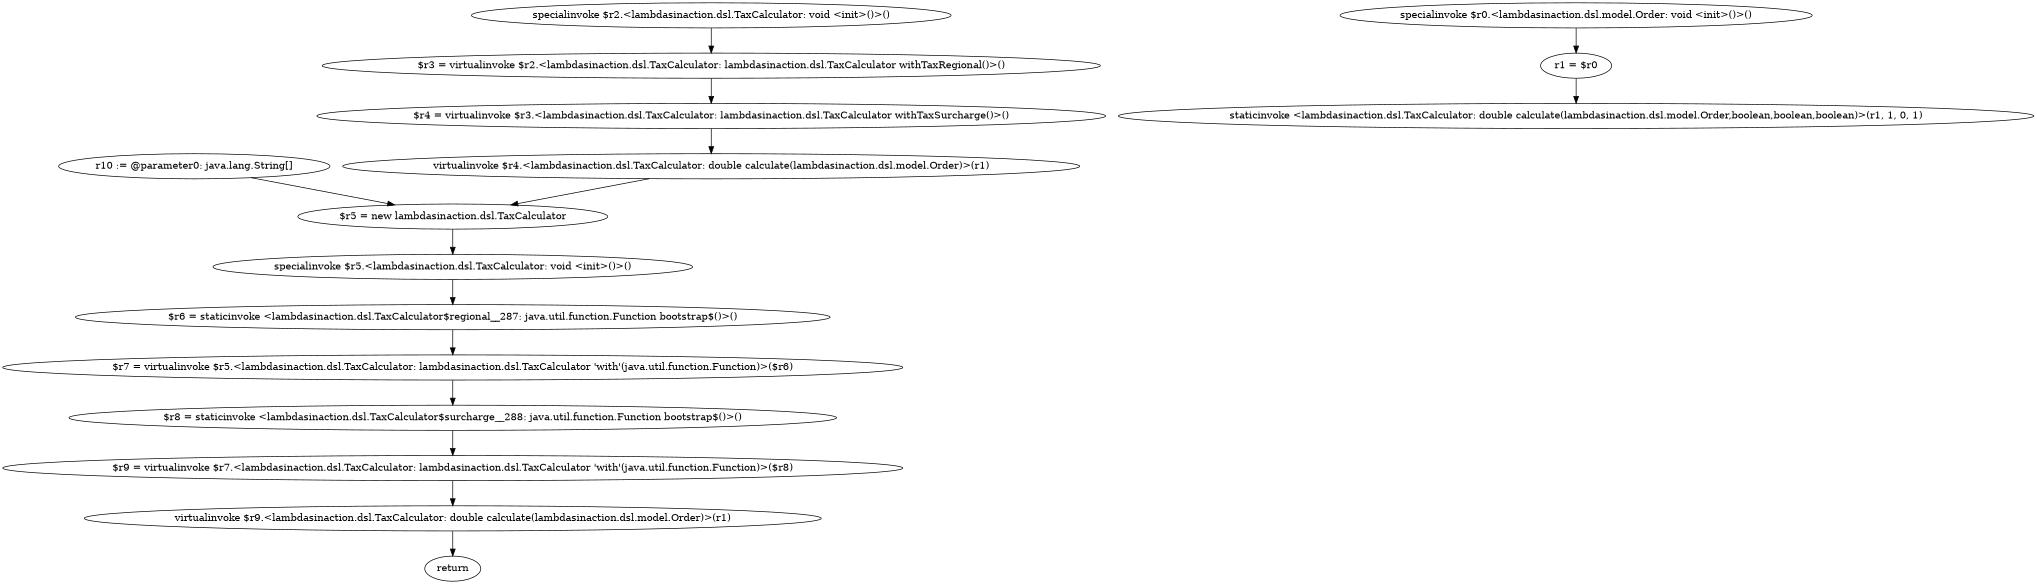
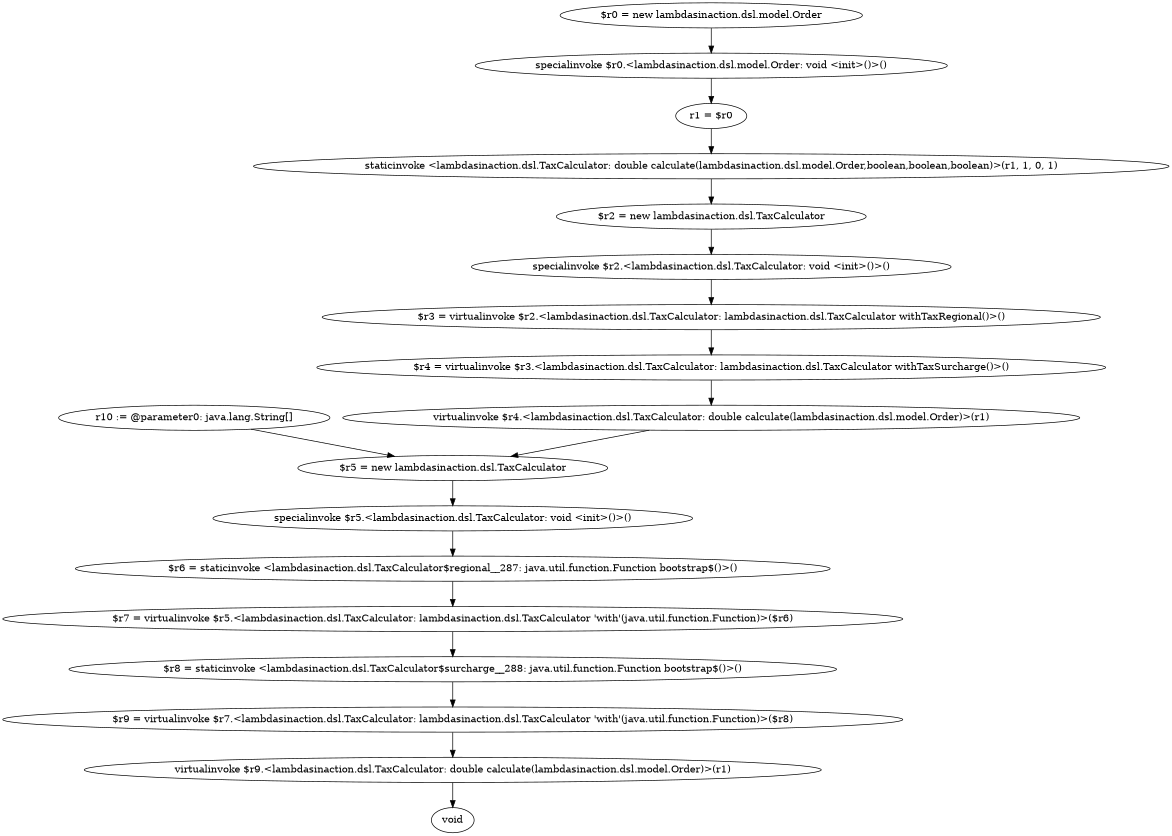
none -> (711, 15)
none -> (711, 217)
(453, 569) -> (453, 820)
